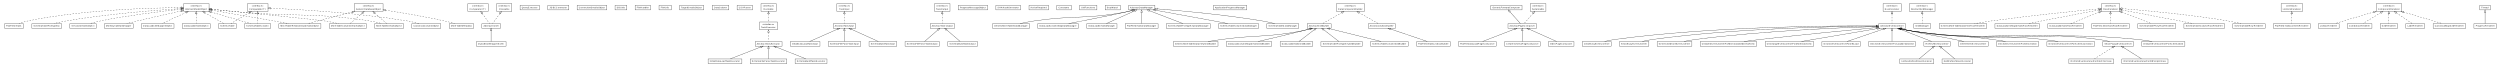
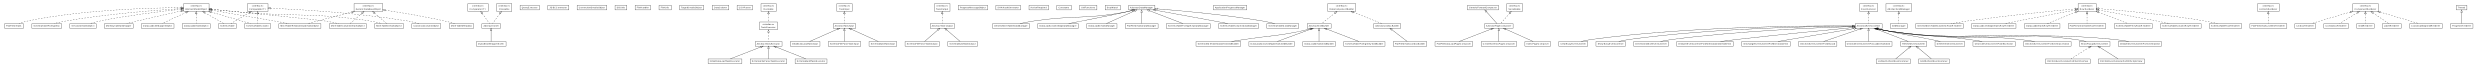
(1389, 44) -> none
